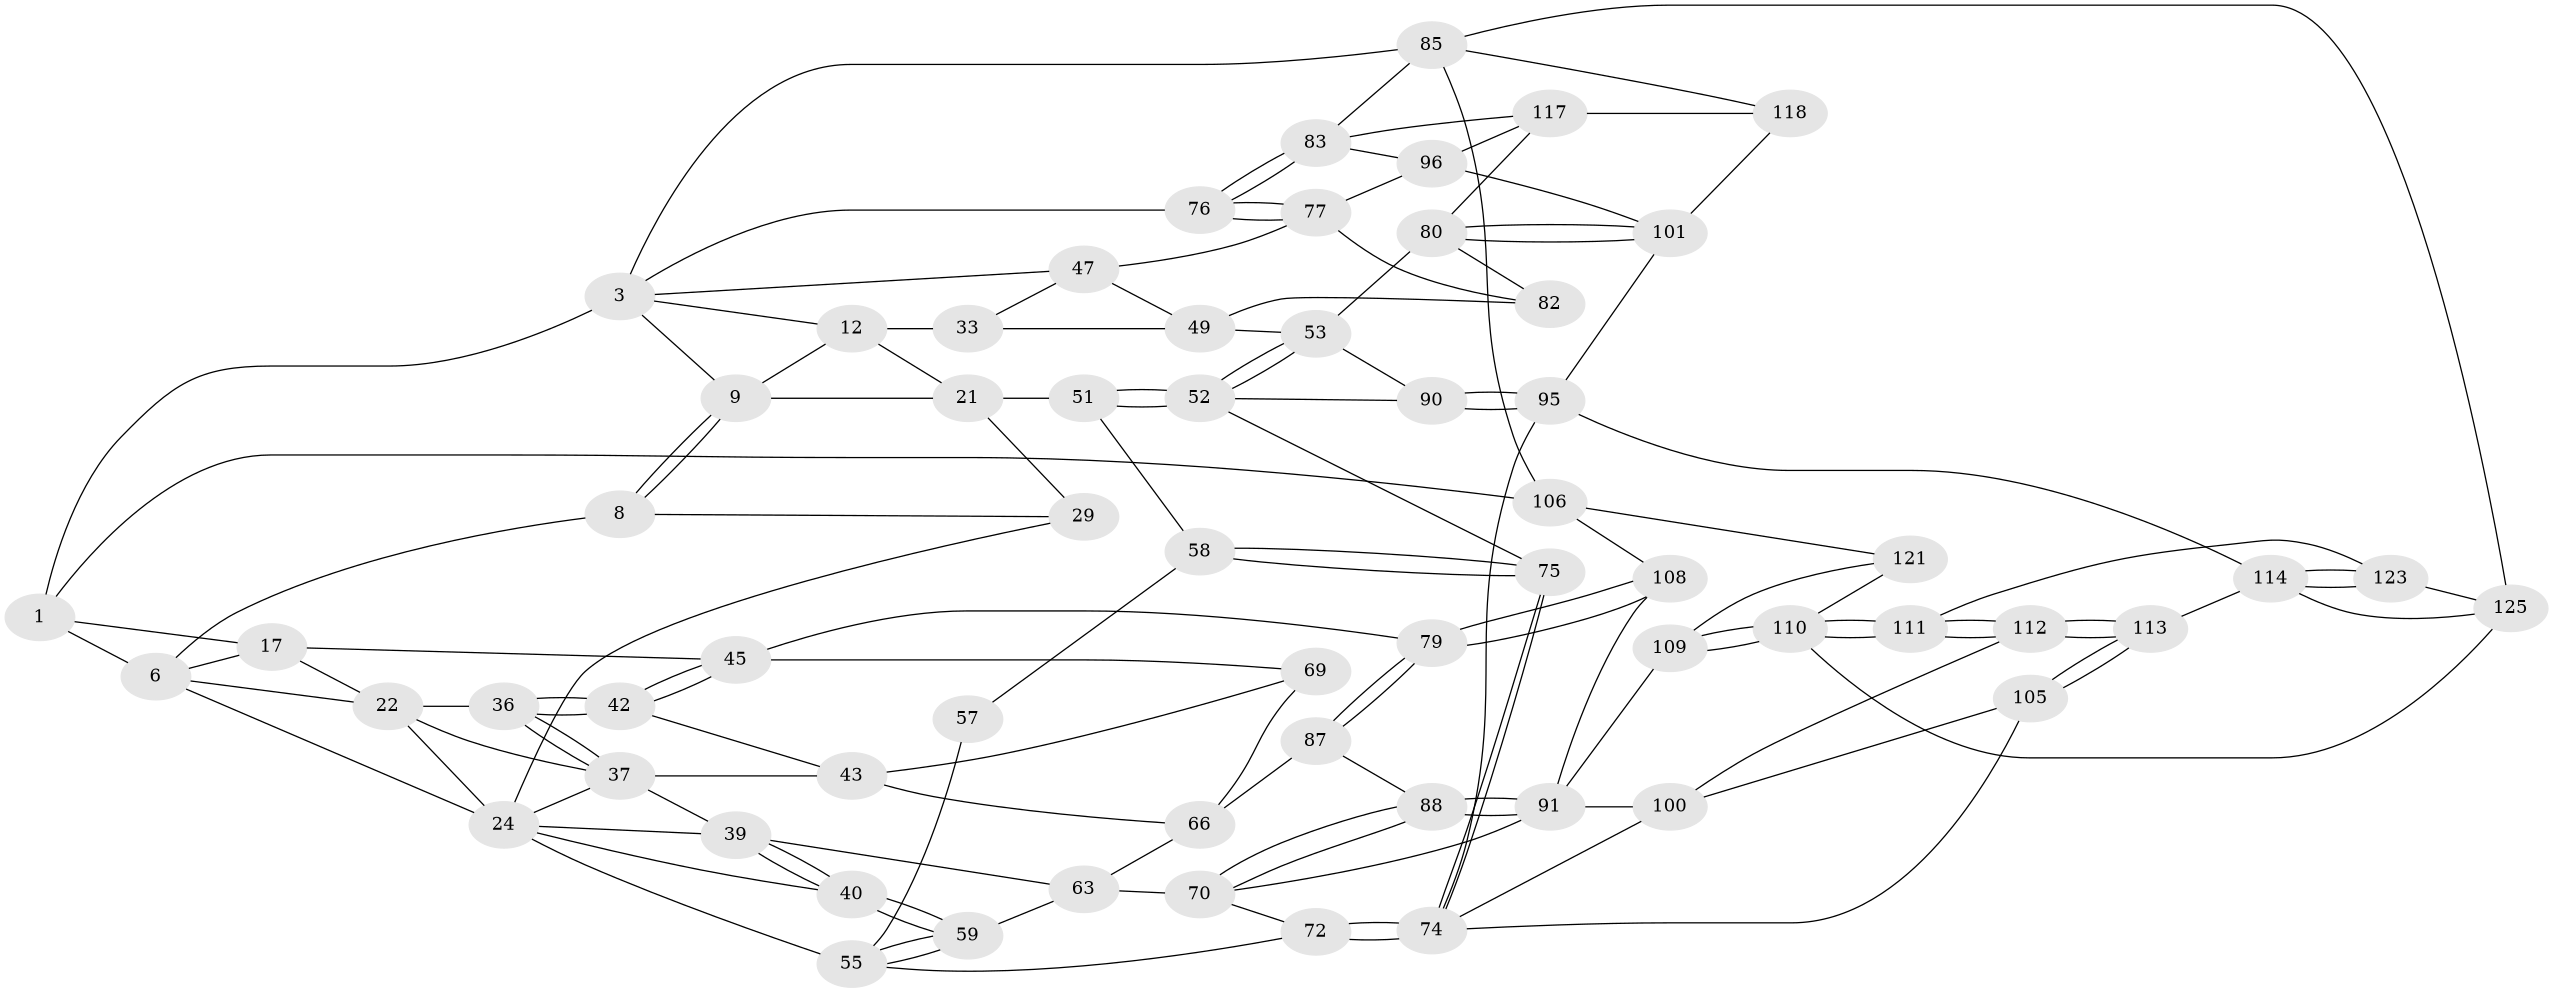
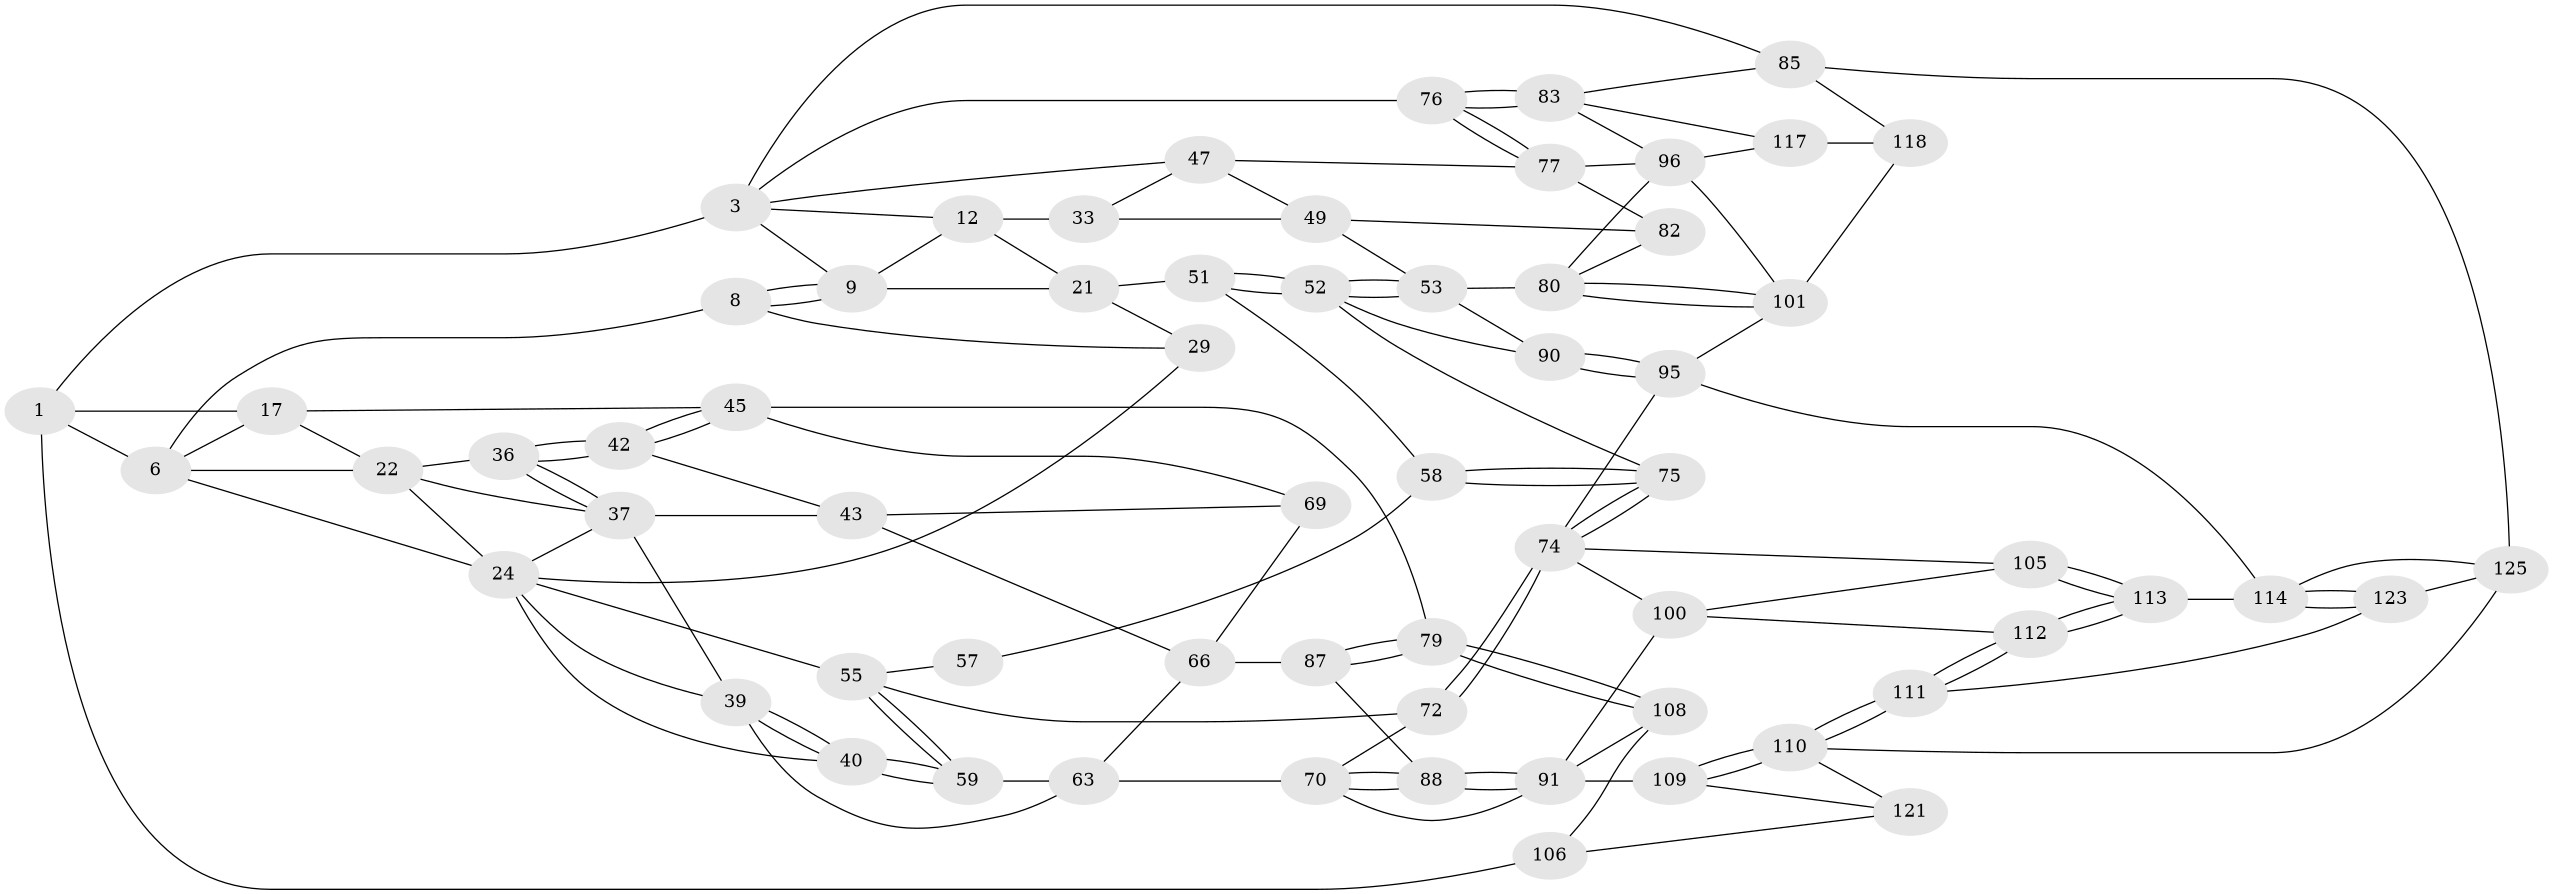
(1495, 169) -> (1610, 222)
(1487, 286) -> none
